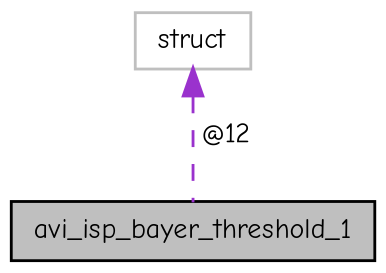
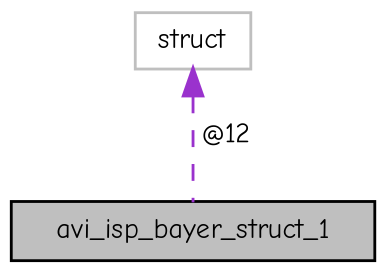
(193, 231) -> (193, 231)
